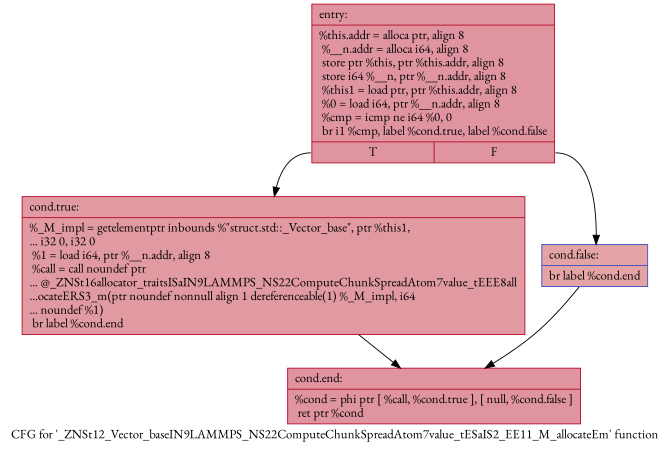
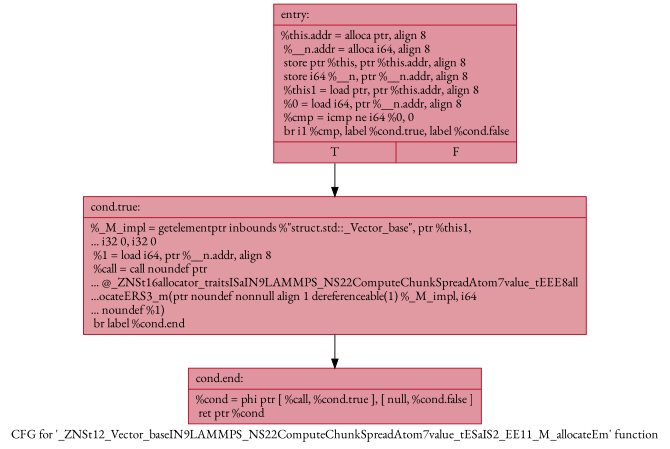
(595, 266) -> none
